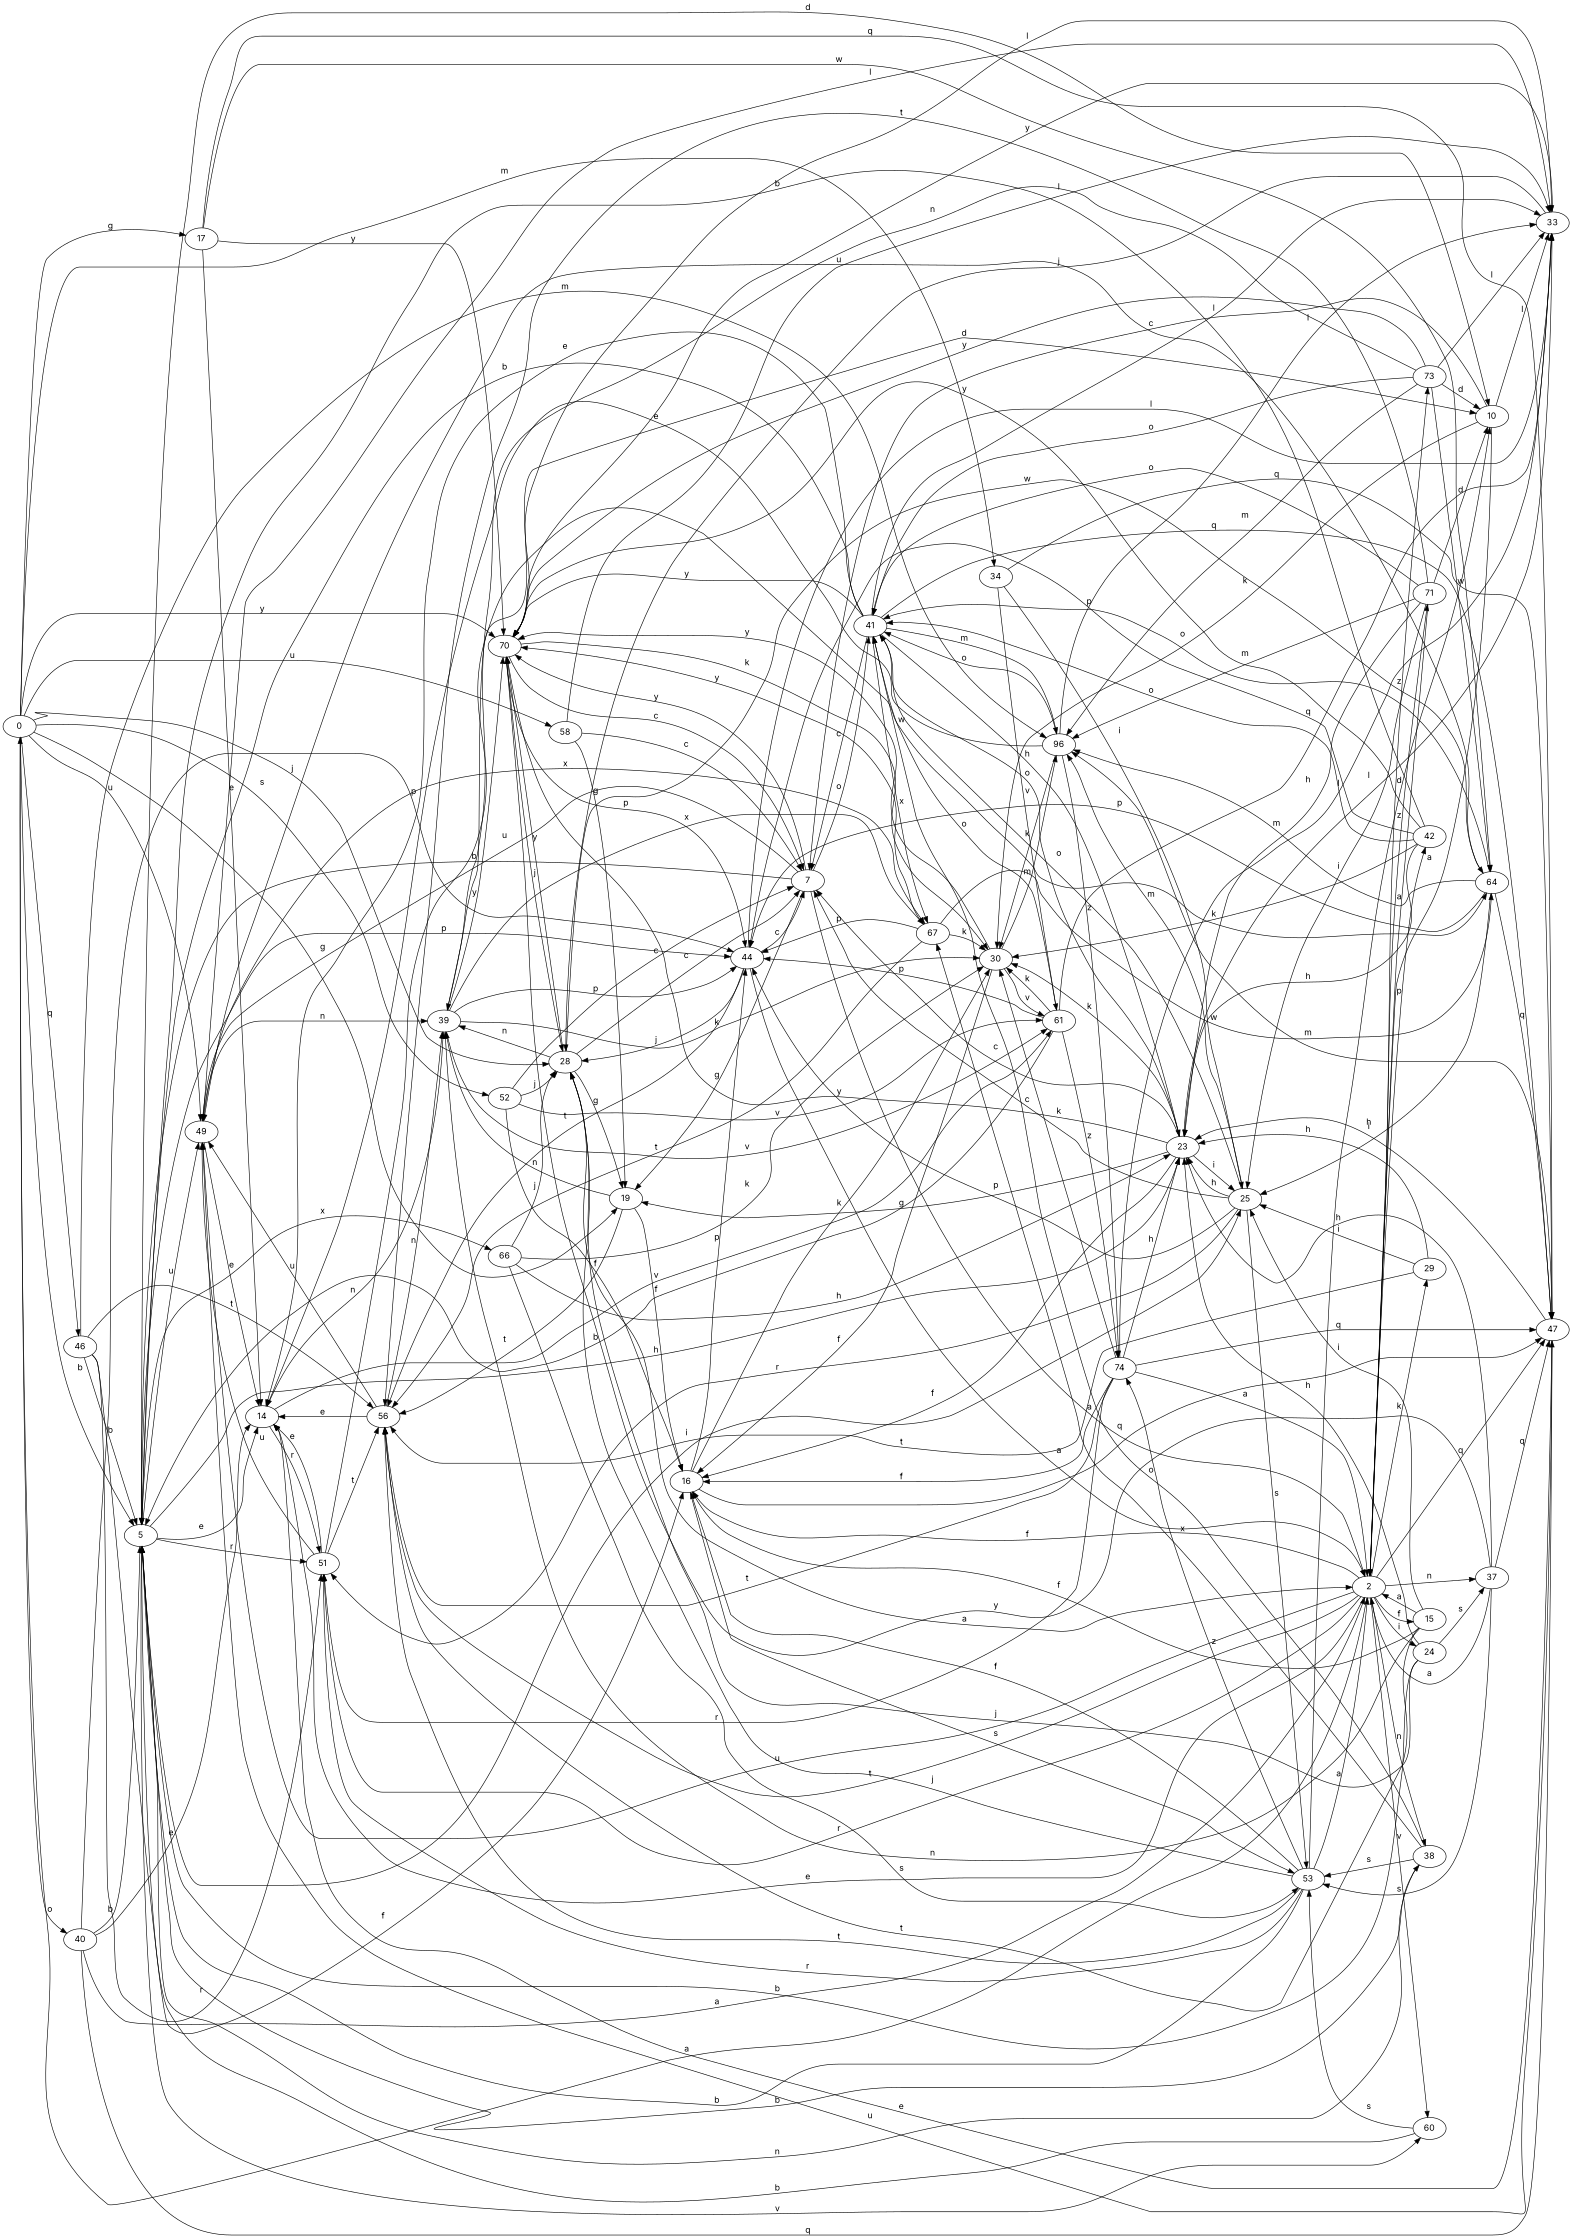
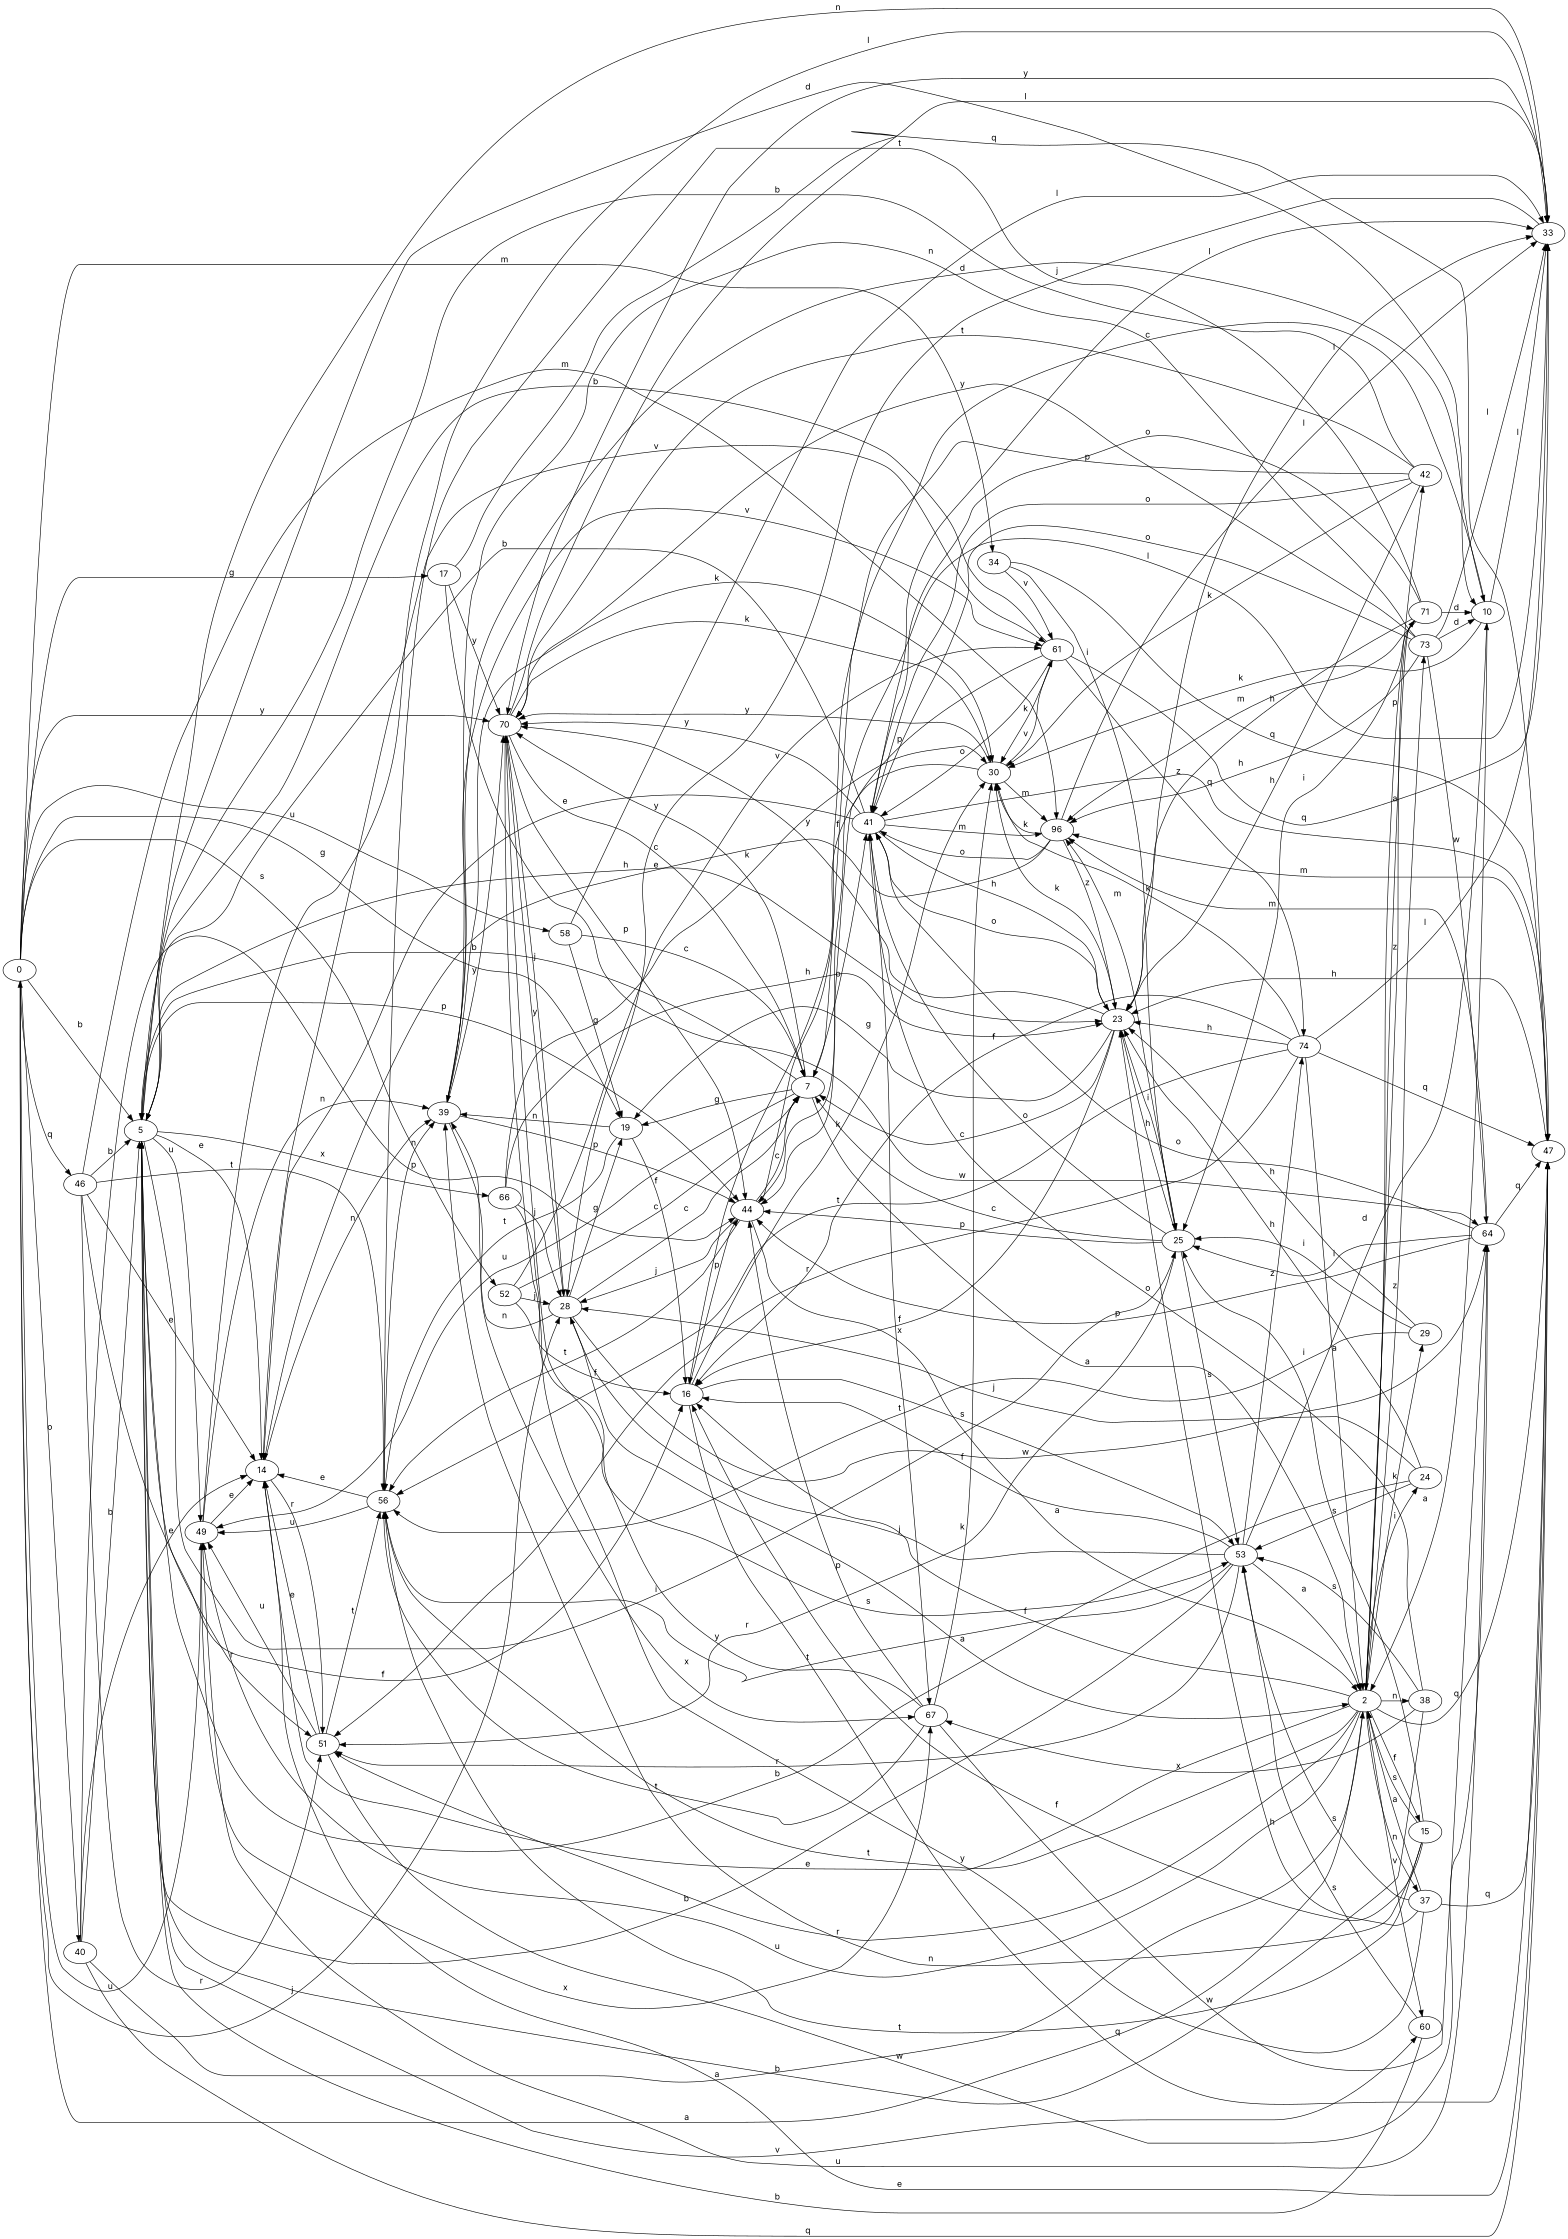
(964, 389) -> (963, 331)
(1245, 515) -> (1241, 763)
(840, 750) -> none
(233, 853) -> (169, 1325)
(1100, 1052) -> (1096, 919)
(1399, 1597) -> (1395, 1778)
(1461, 1619) -> (1340, 1514)
(949, 2150) -> none
(638, 2164) -> (569, 88)
